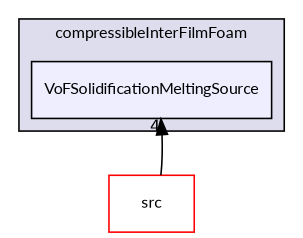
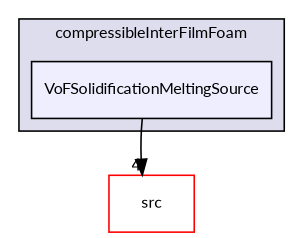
(162, 155) -> (141, 141)
